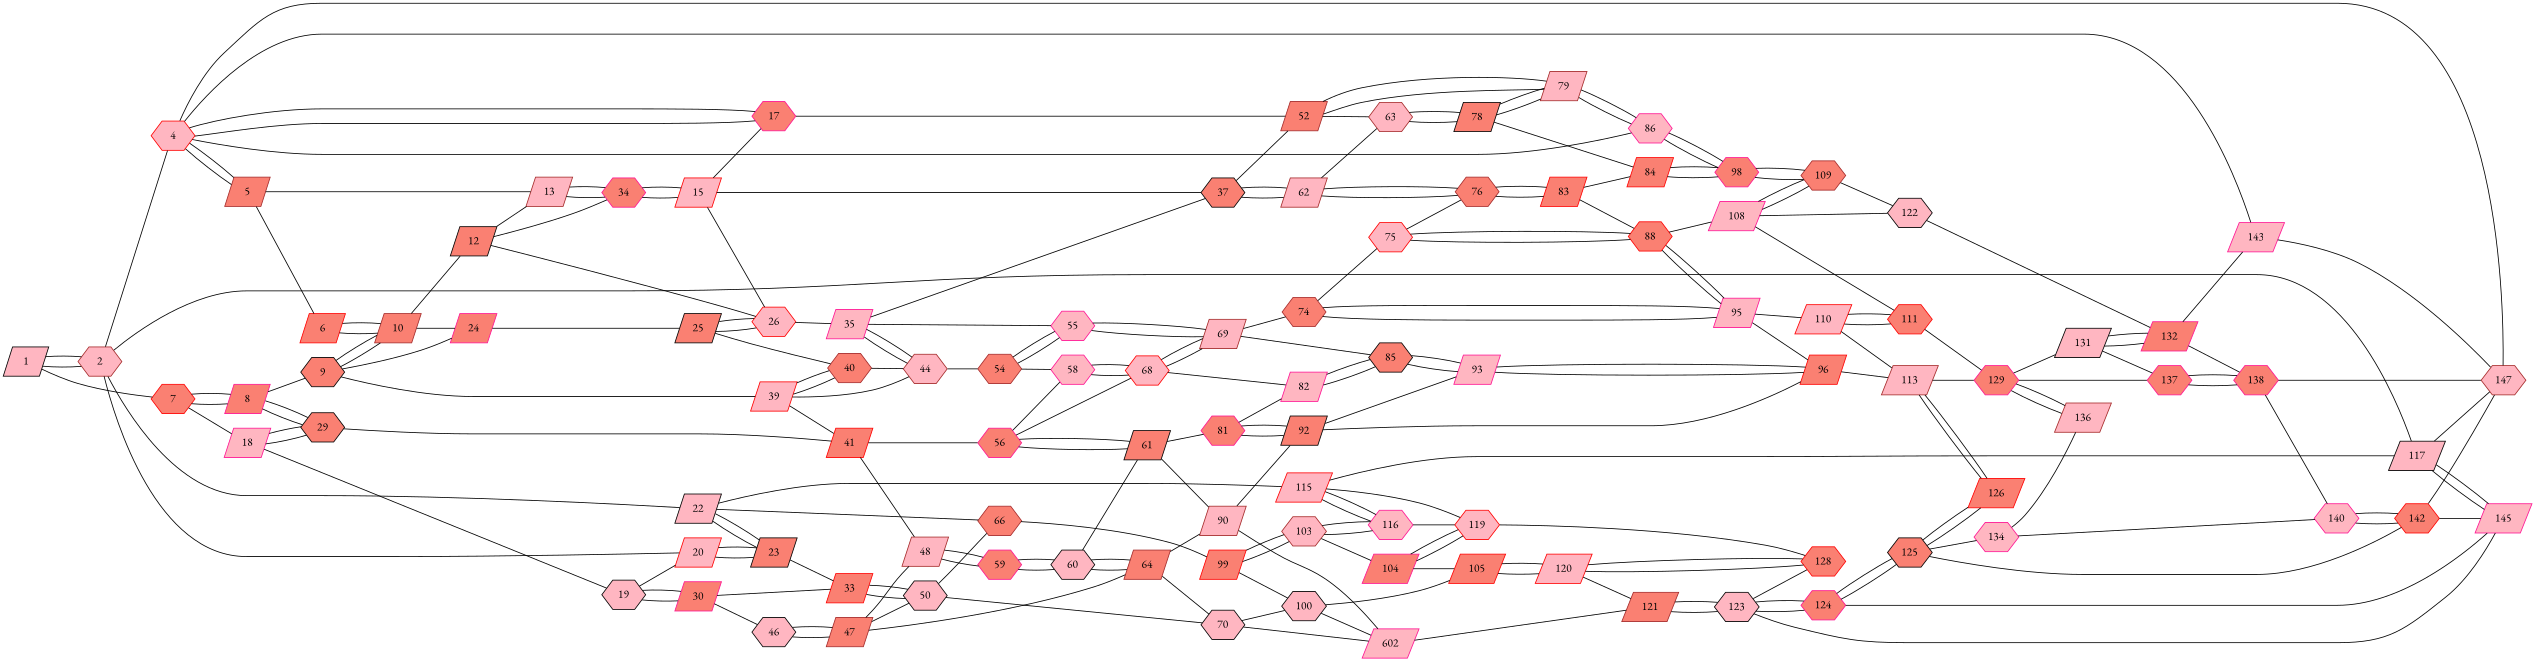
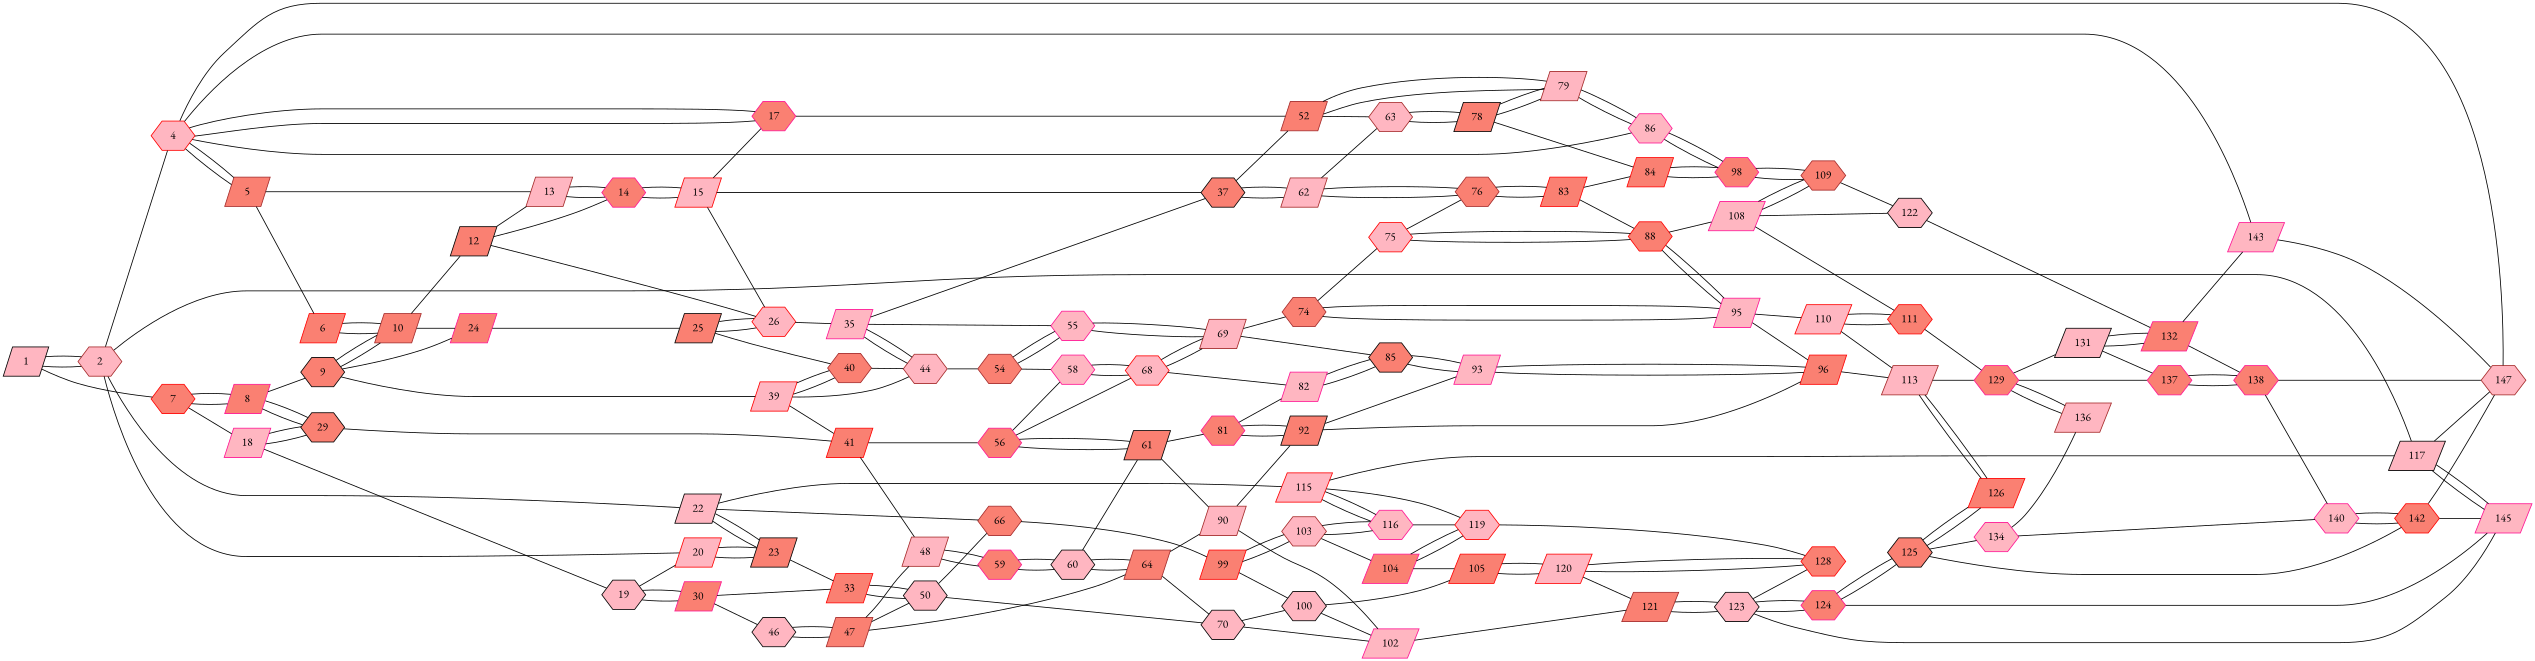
(624, 193) -> (624, 193)
(1391, 644) -> (1391, 644)
